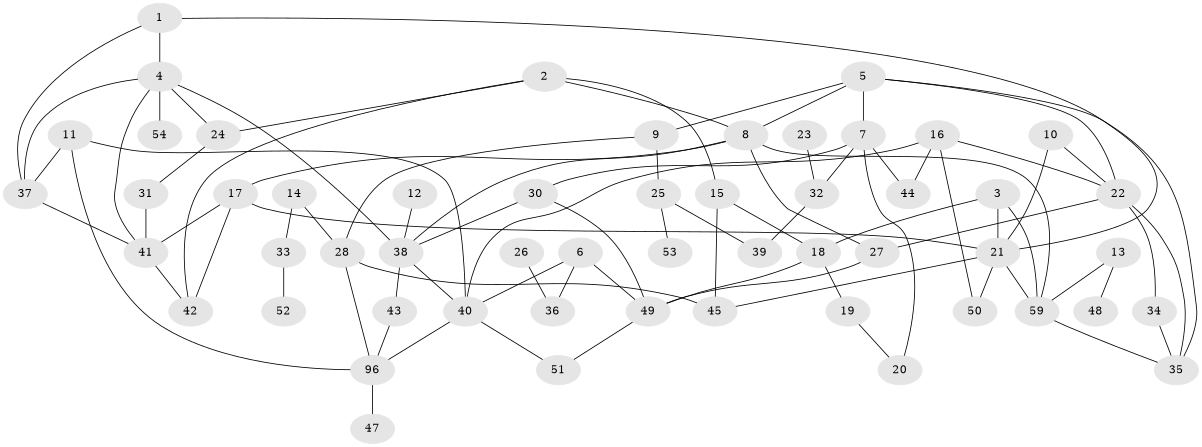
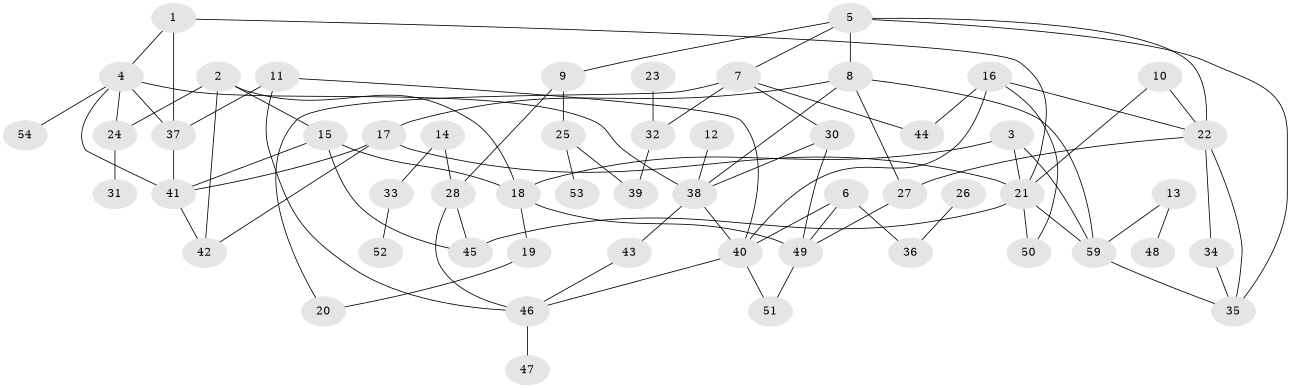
(635, 98) -> (438, 104)
(146, 223) -> (249, 165)
(373, 370) -> (527, 311)
